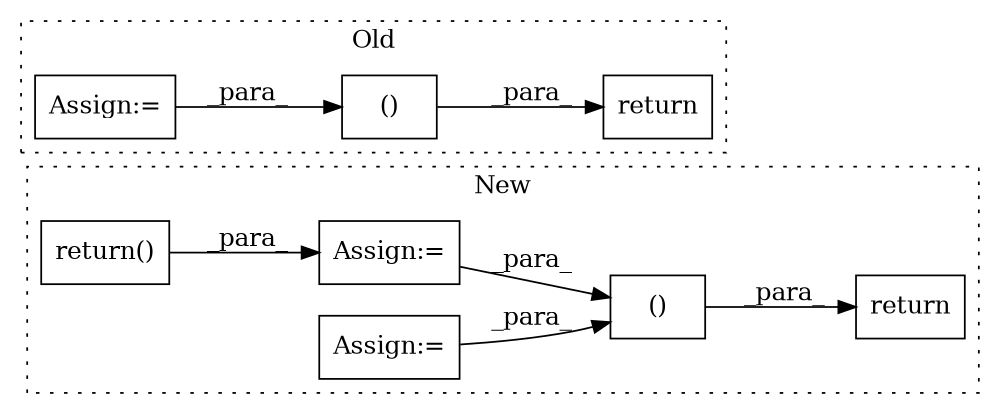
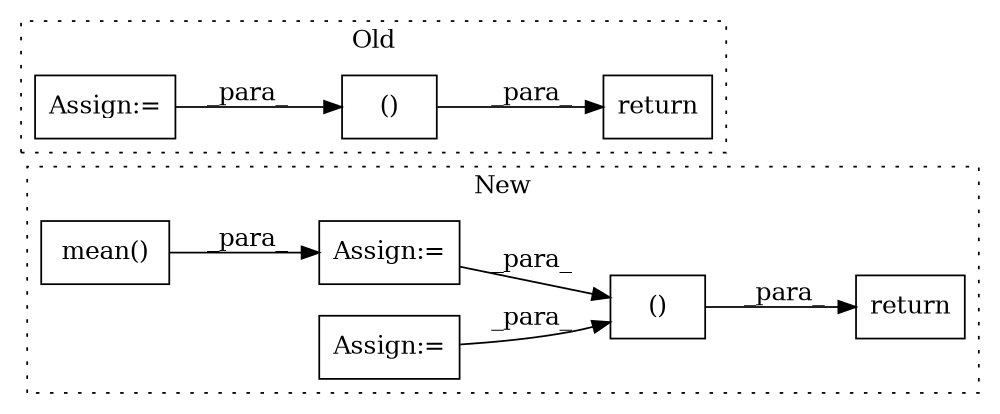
(105, 253) -> (105, 253)
